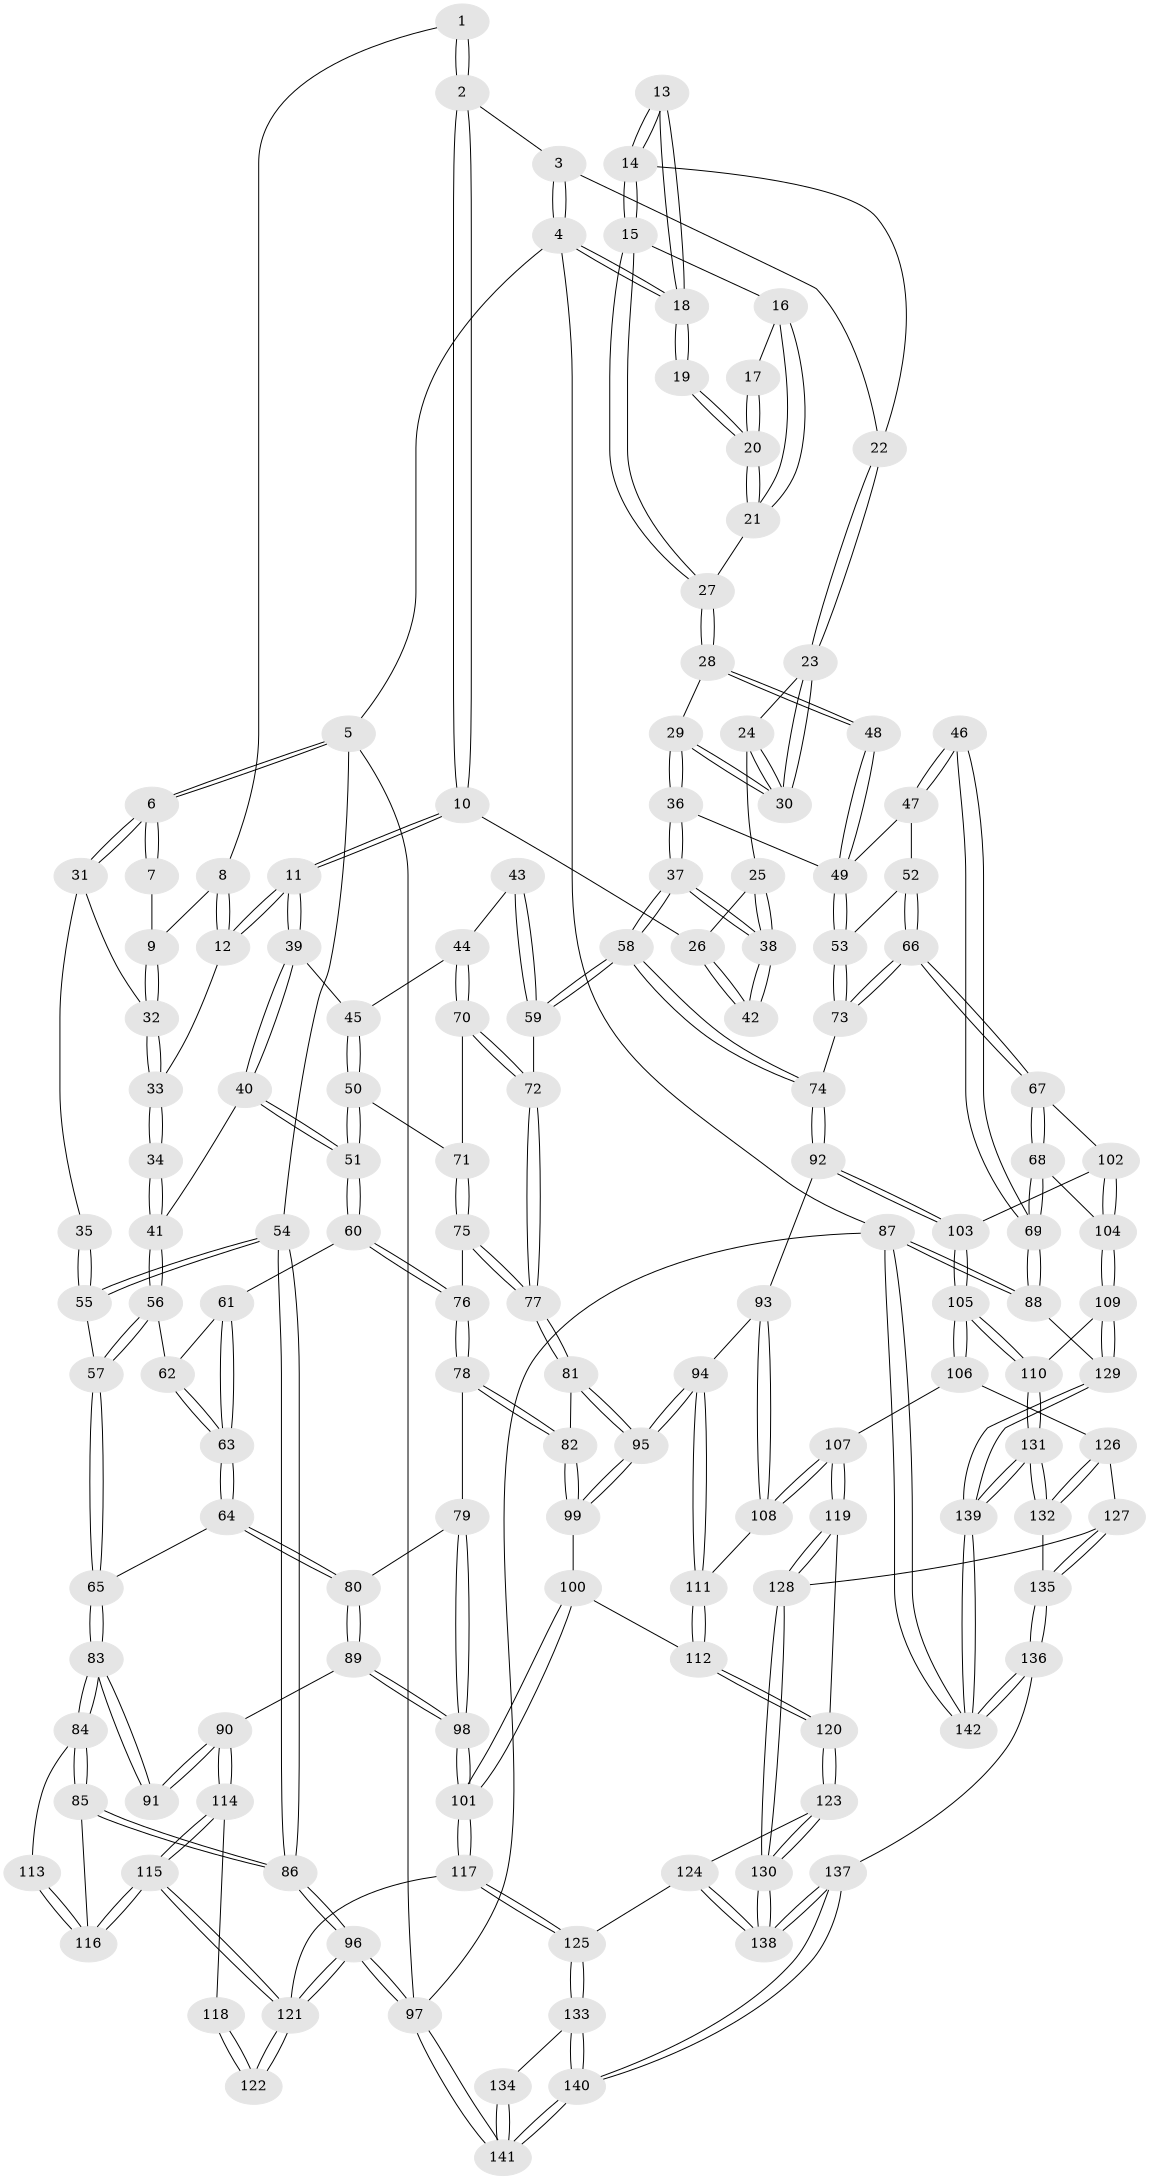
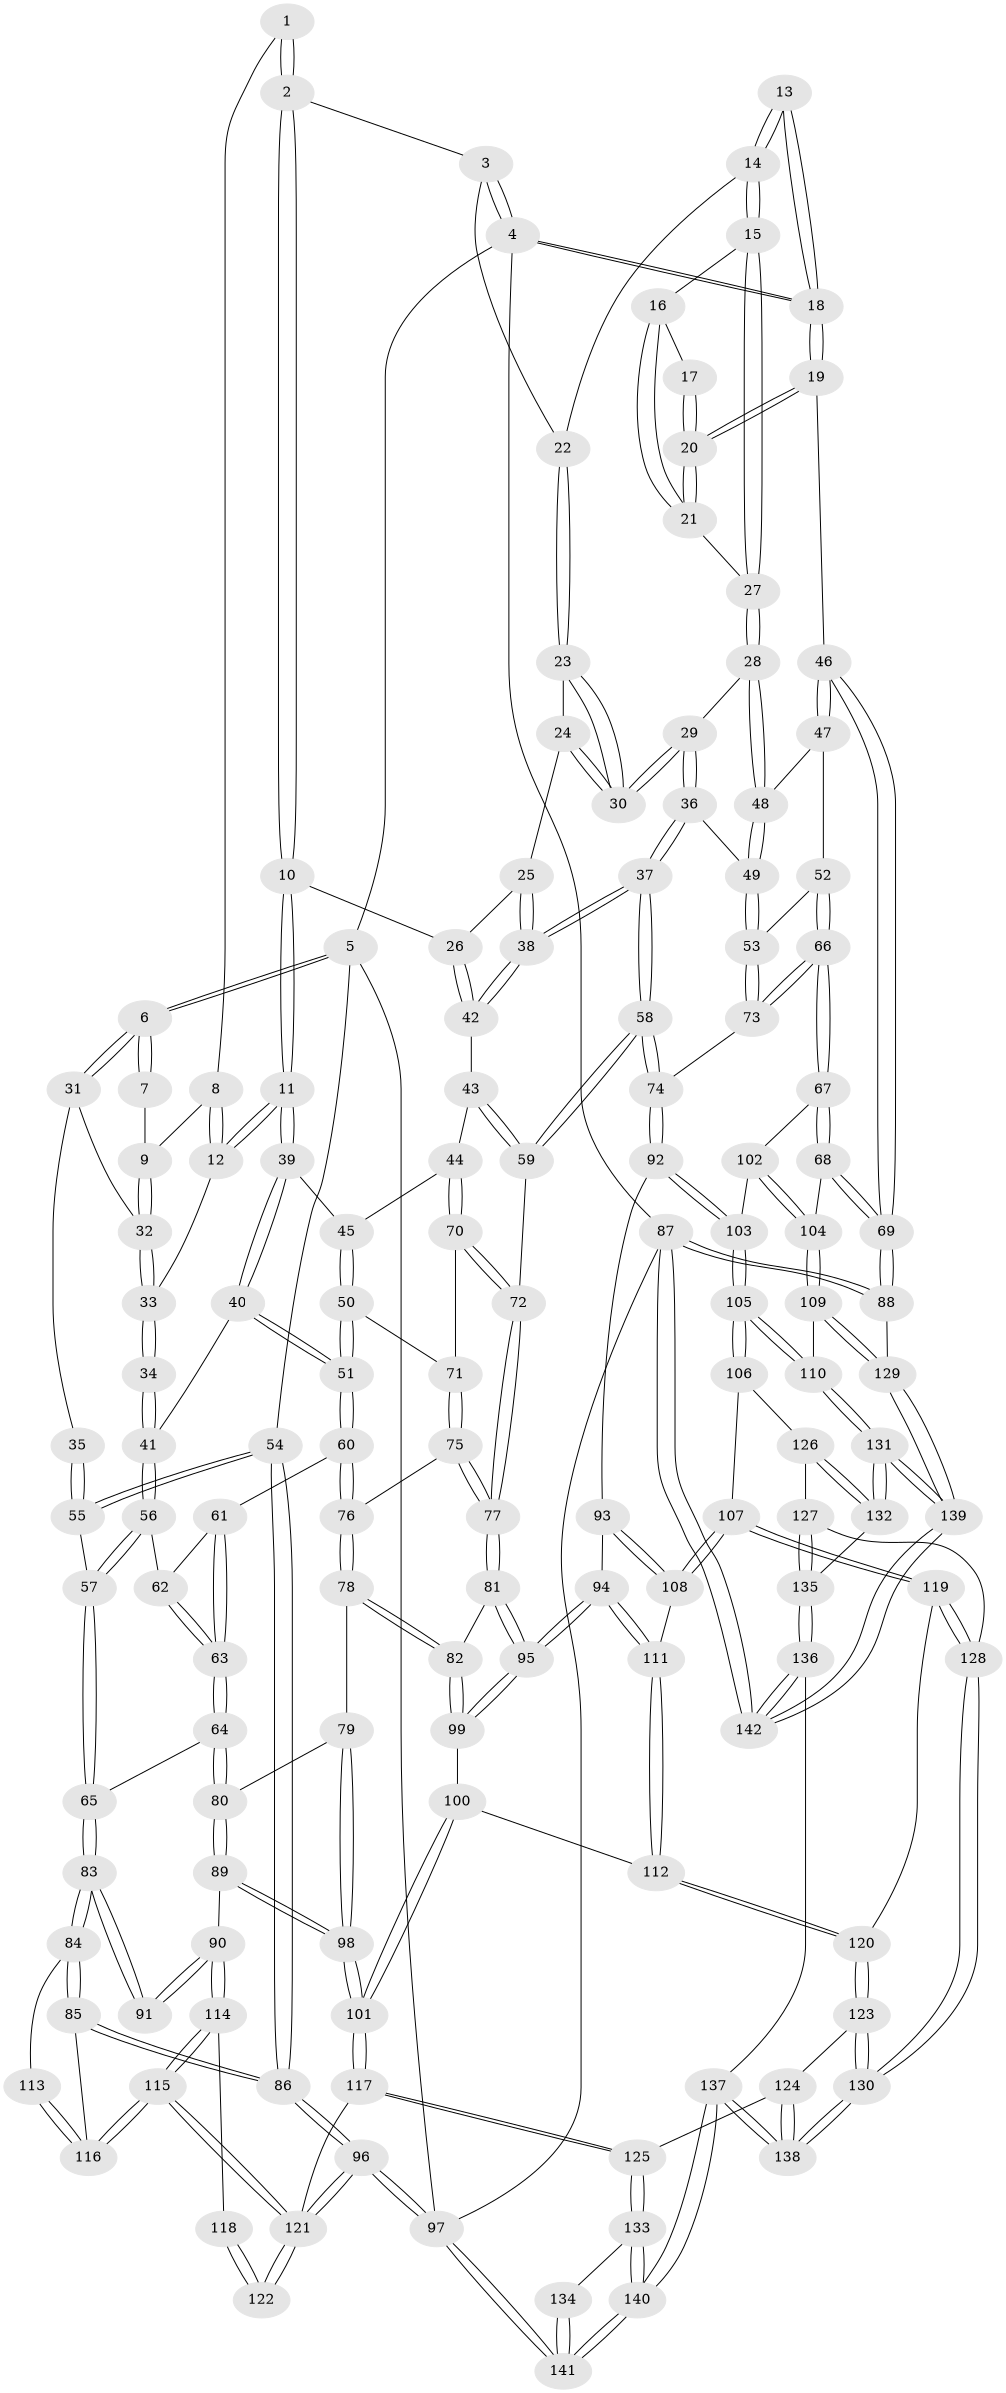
none -> (820, 520)
(876, 840) -> (792, 769)
none -> (471, 1054)
